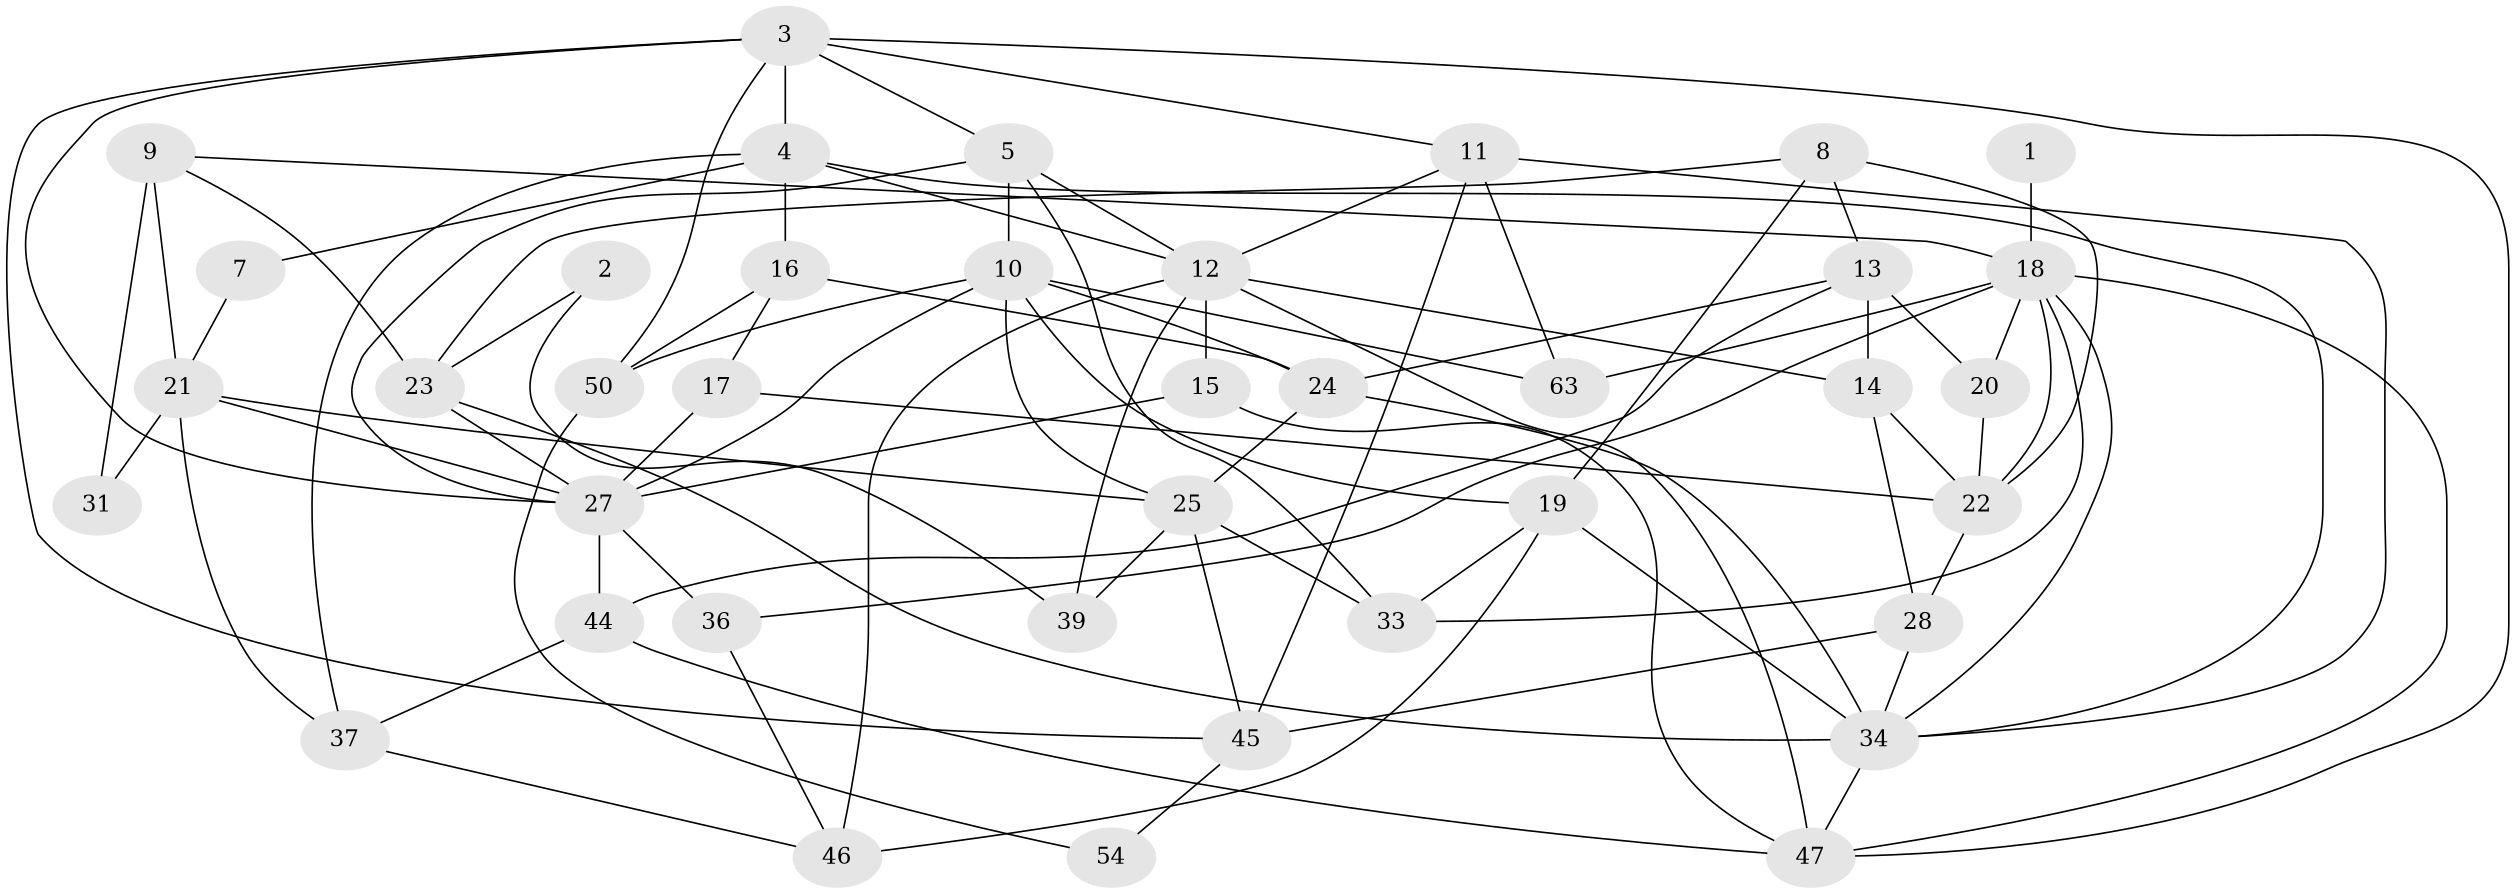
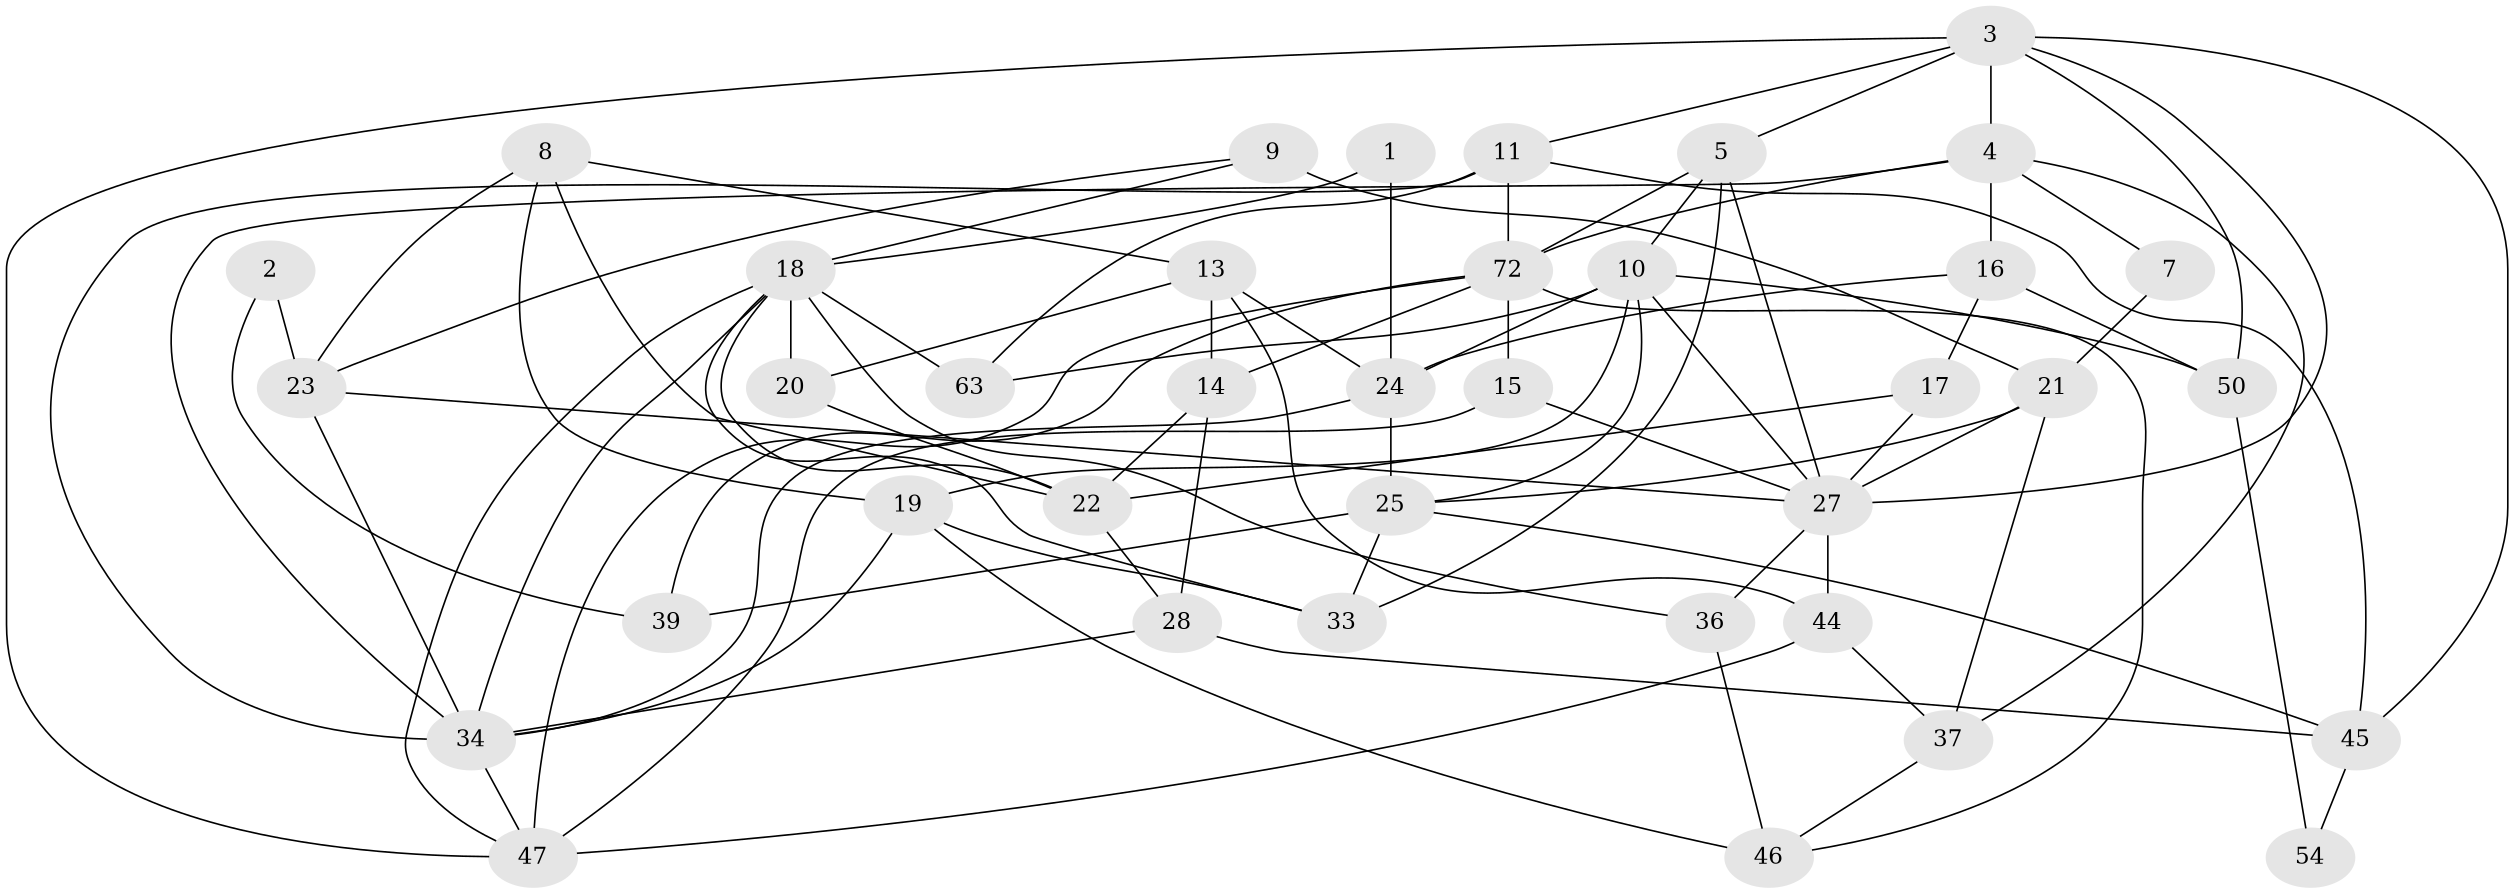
(1206, 271) -> (1508, 271)
none -> (1391, 271)
(97, 505) -> none
